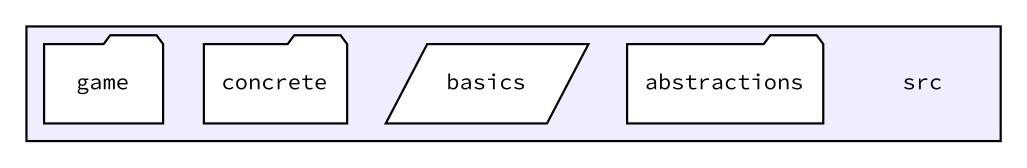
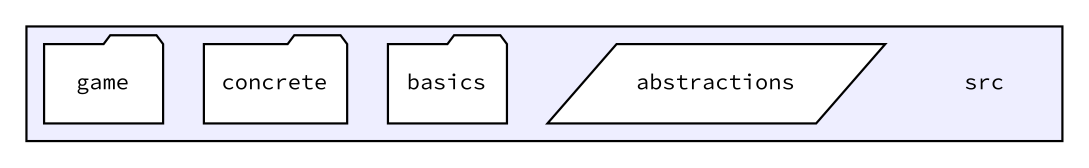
(487, 84) -> (447, 84)
(725, 84) -> (716, 84)
